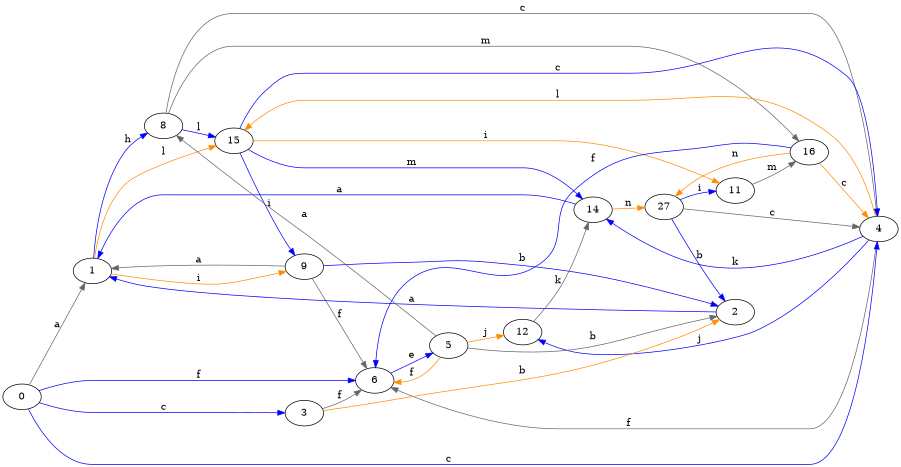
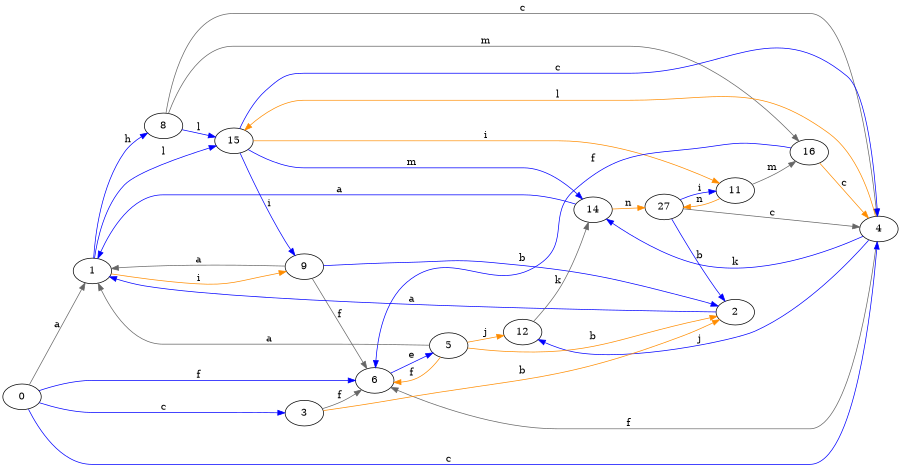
(732, 164) -> (706, 204)
(129, 181) -> (129, 181)
(310, 237) -> (253, 344)
(590, 347) -> (590, 347)
